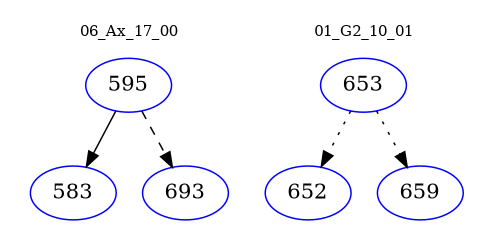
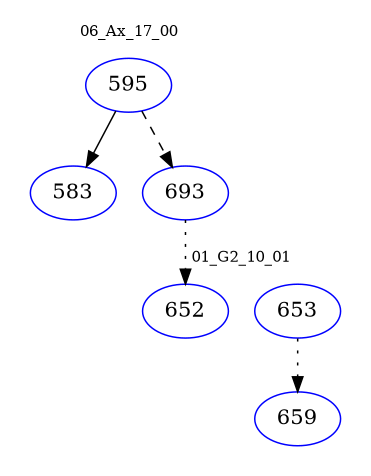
(340, 132) -> (185, 253)
